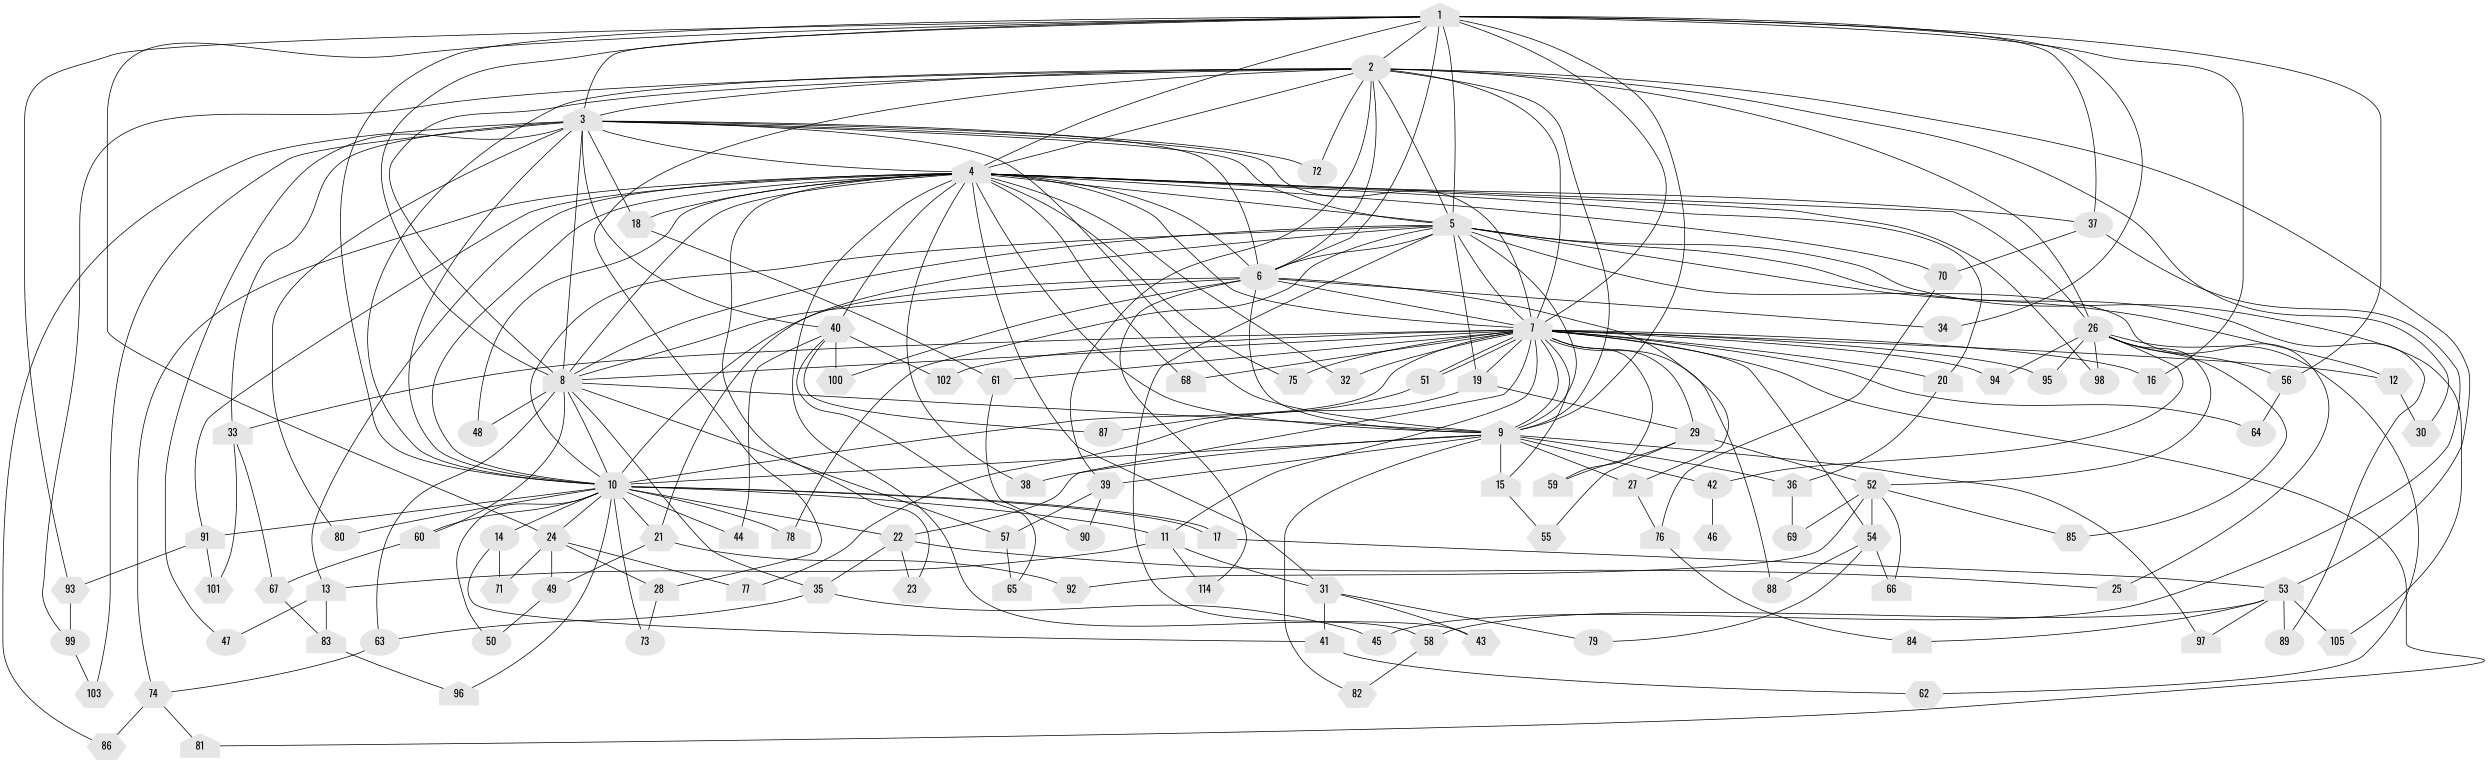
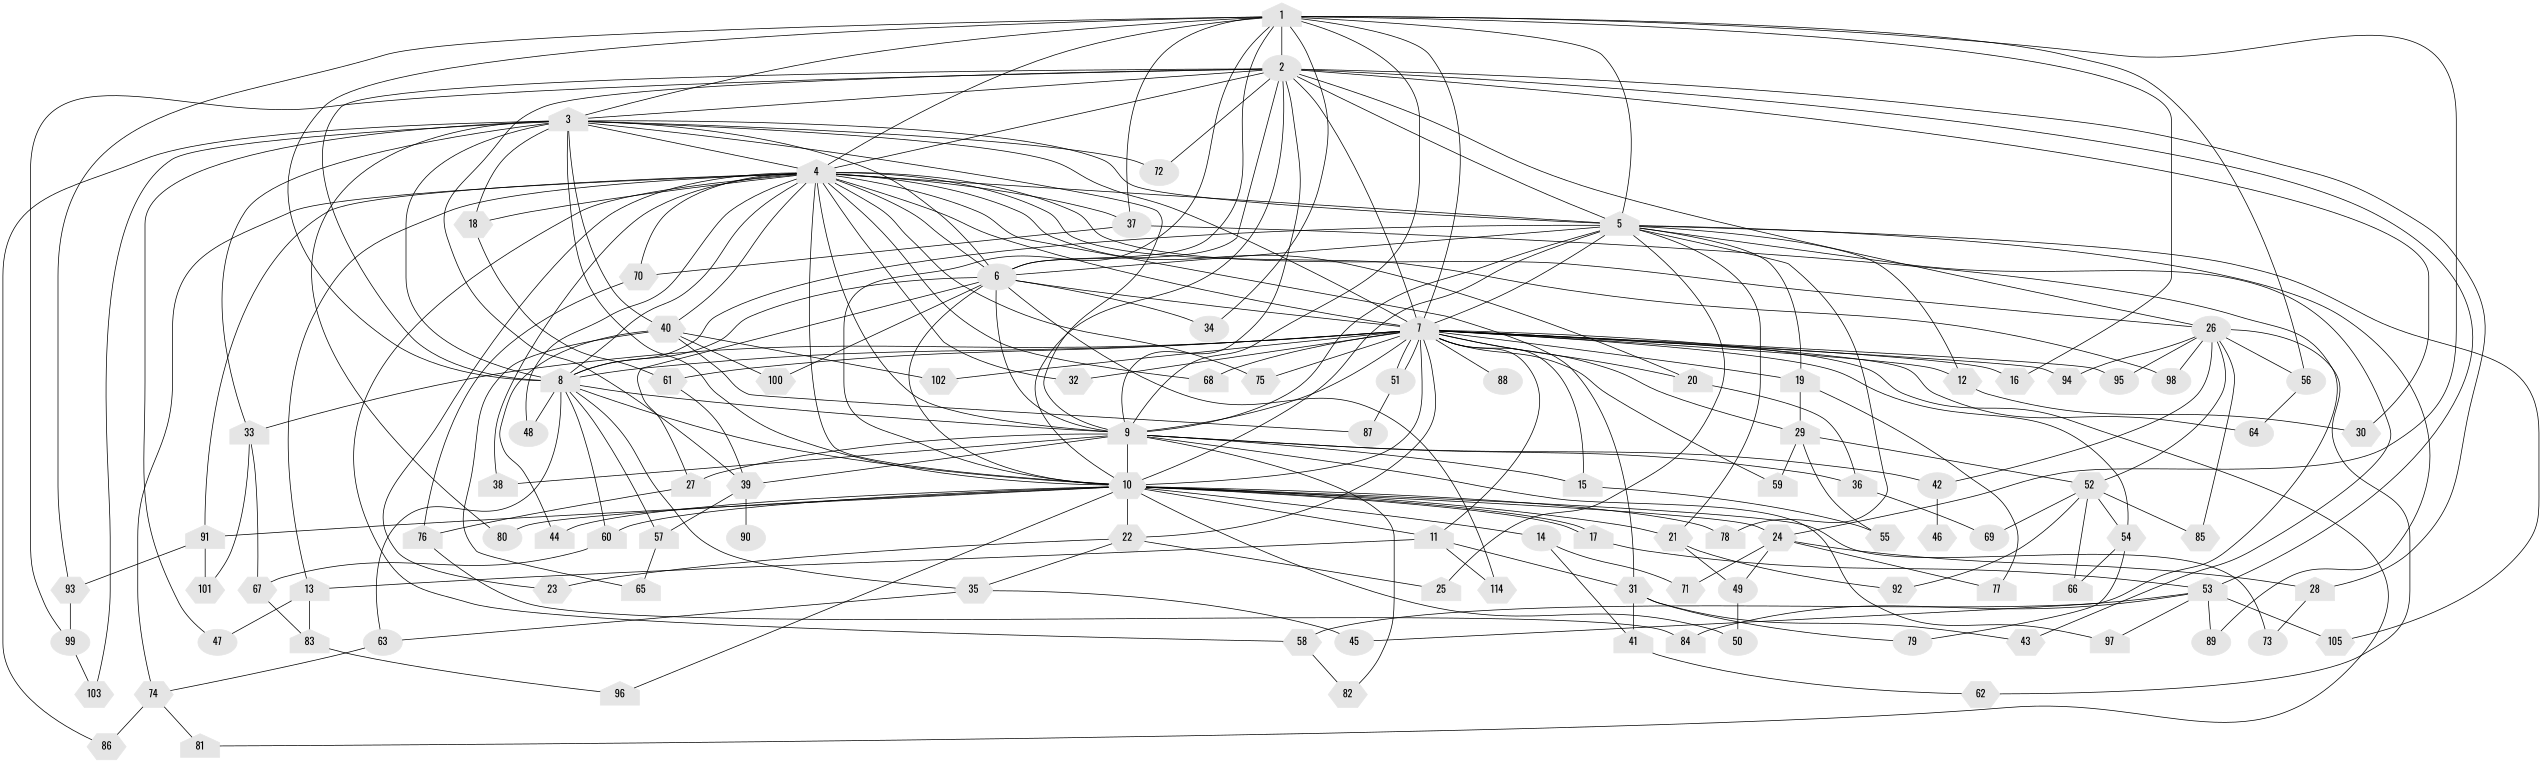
(993, 485) -> (720, 425)
(1831, 559) -> none
